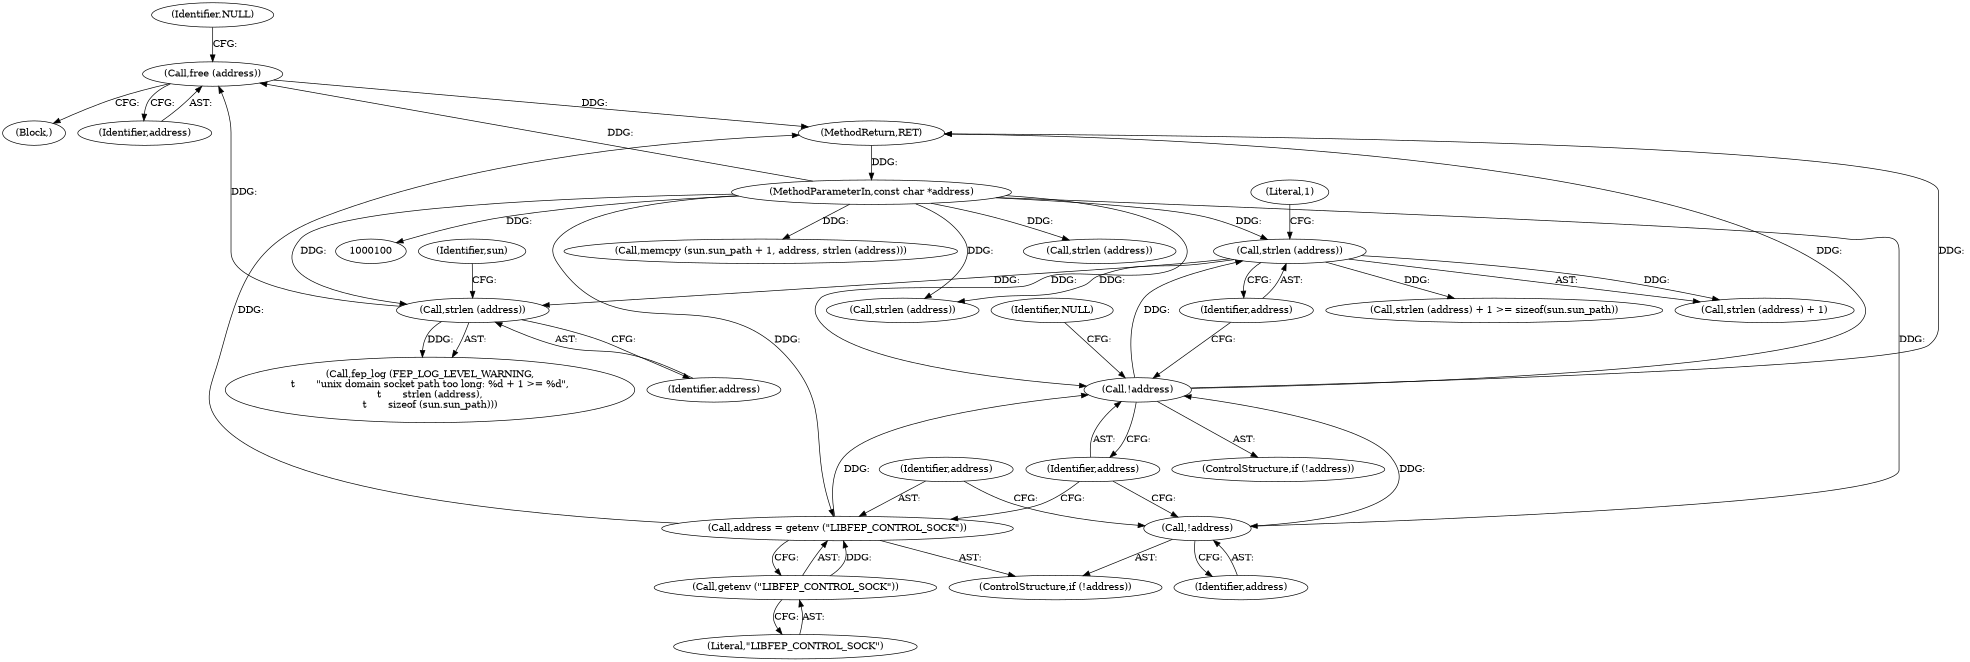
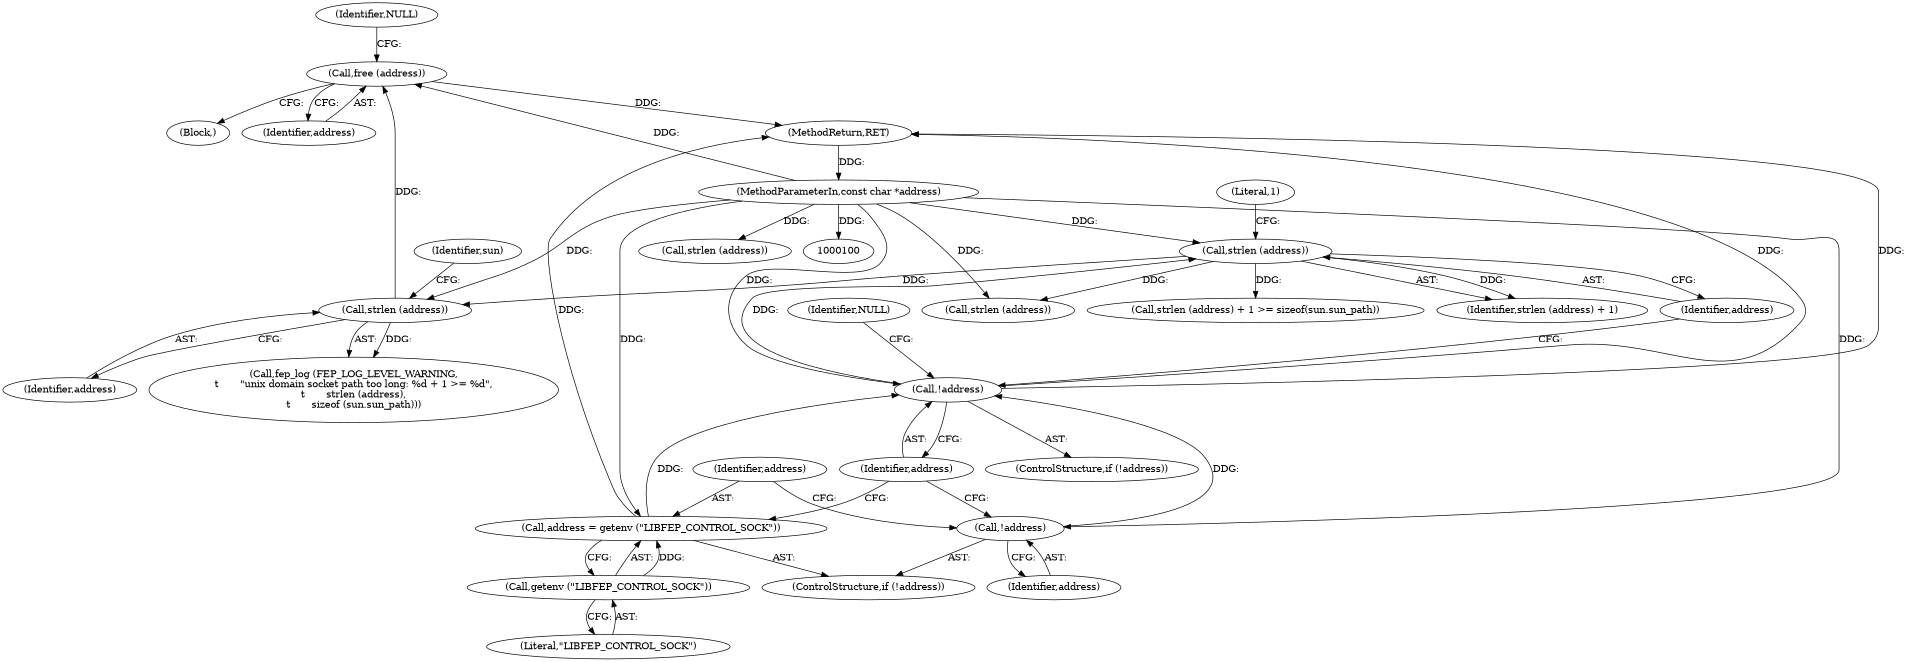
(761, 251) -> none
(1765, 310) -> (1542, 310)
